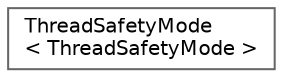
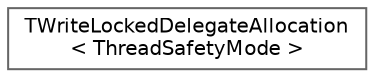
(141, 39) -> (187, 39)
